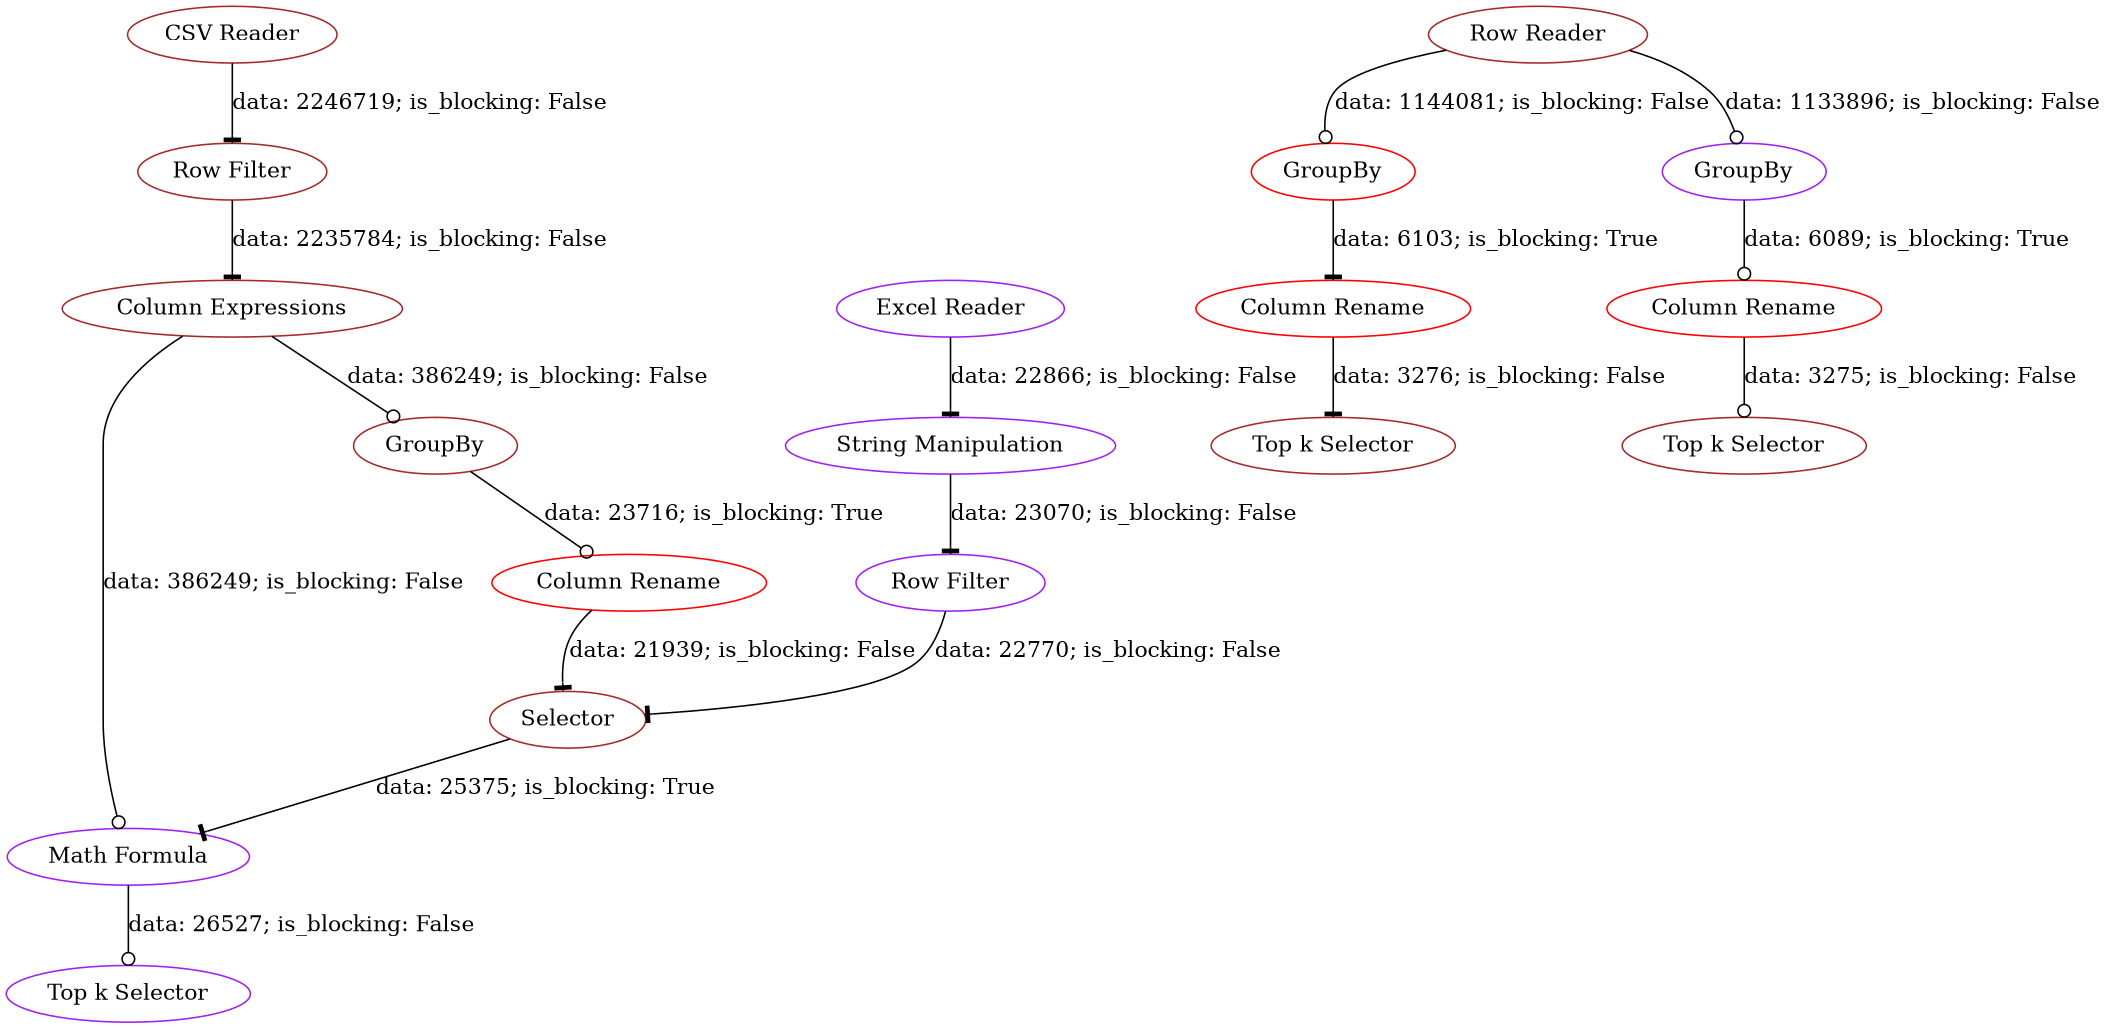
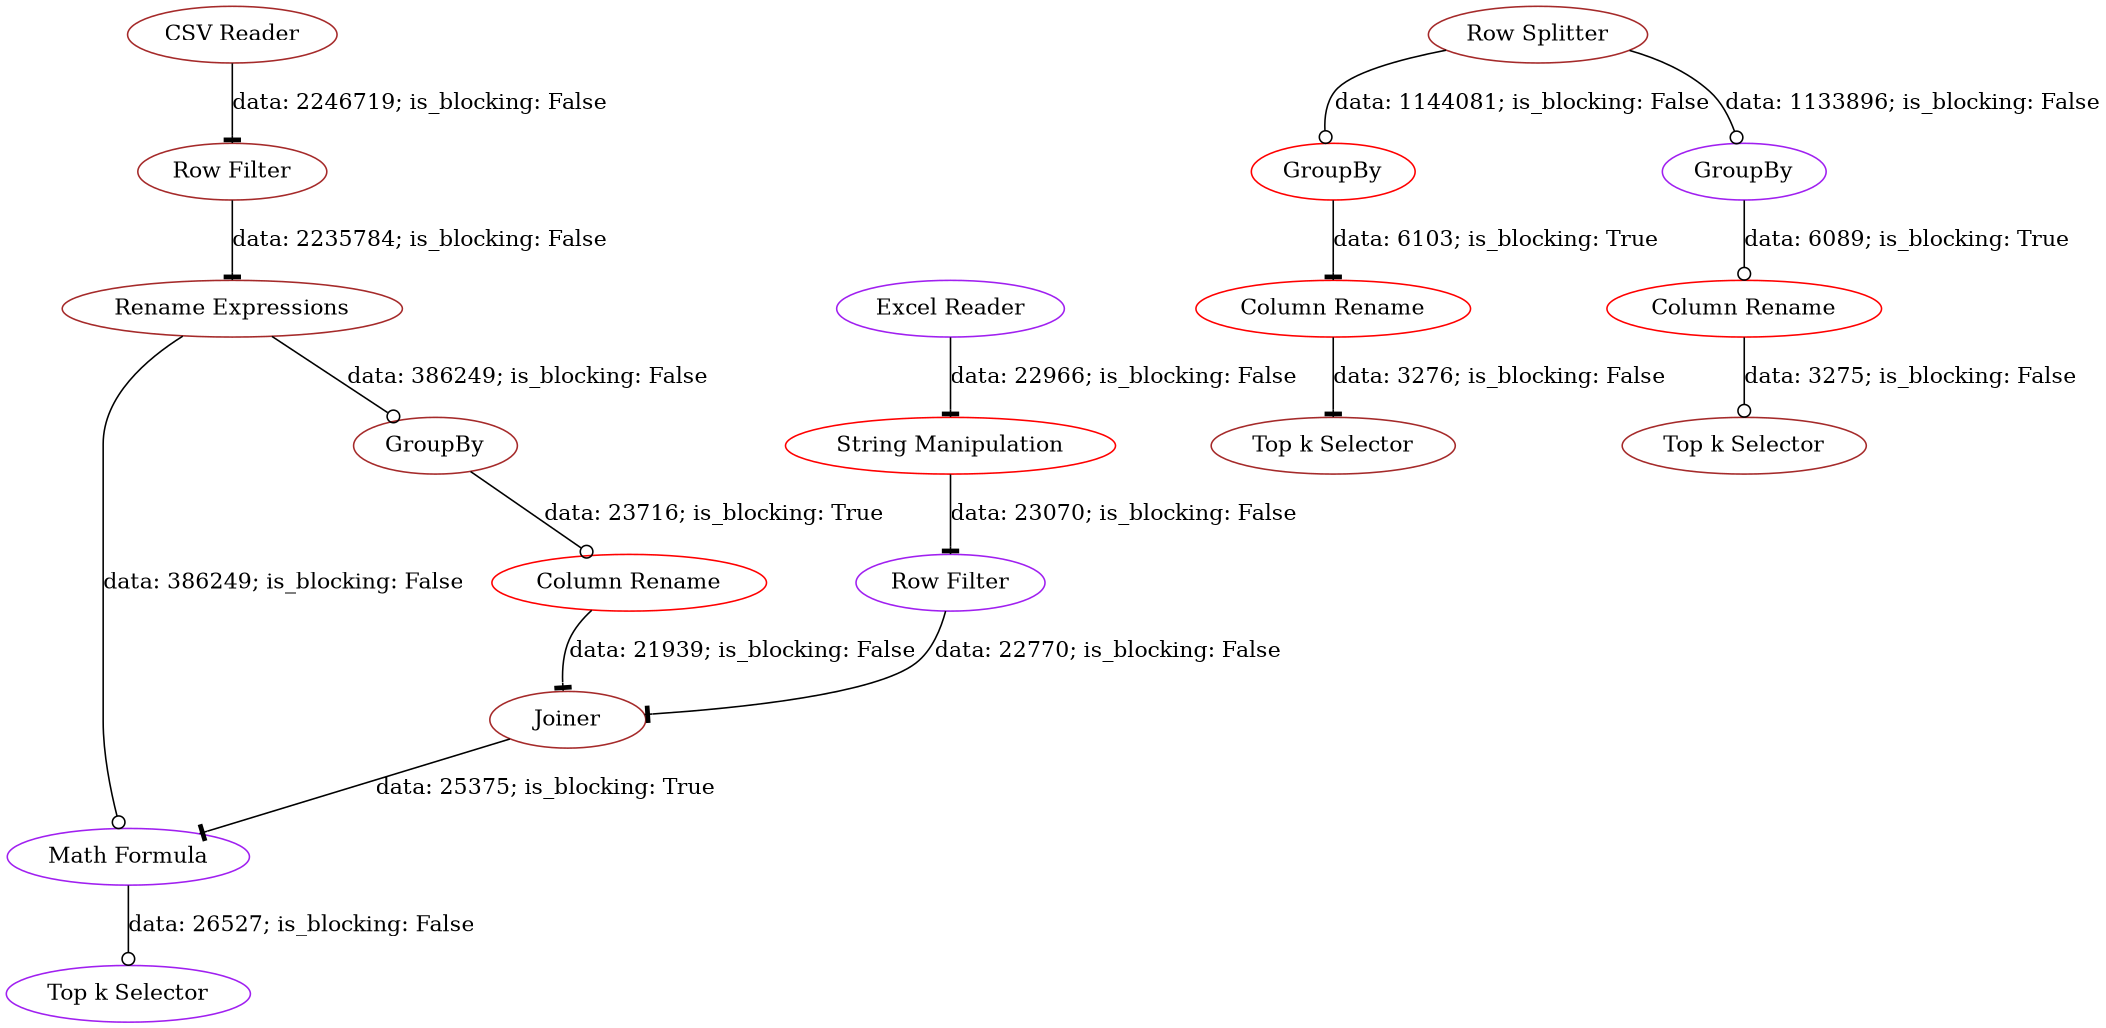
(1538, 35) -> (1538, 35)
(232, 309) -> (232, 309)
(1124, 377) -> (1124, 377)
(951, 446) -> (951, 446)
(568, 720) -> (568, 720)
